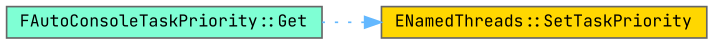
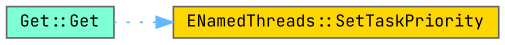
(164, 22) -> (60, 22)
